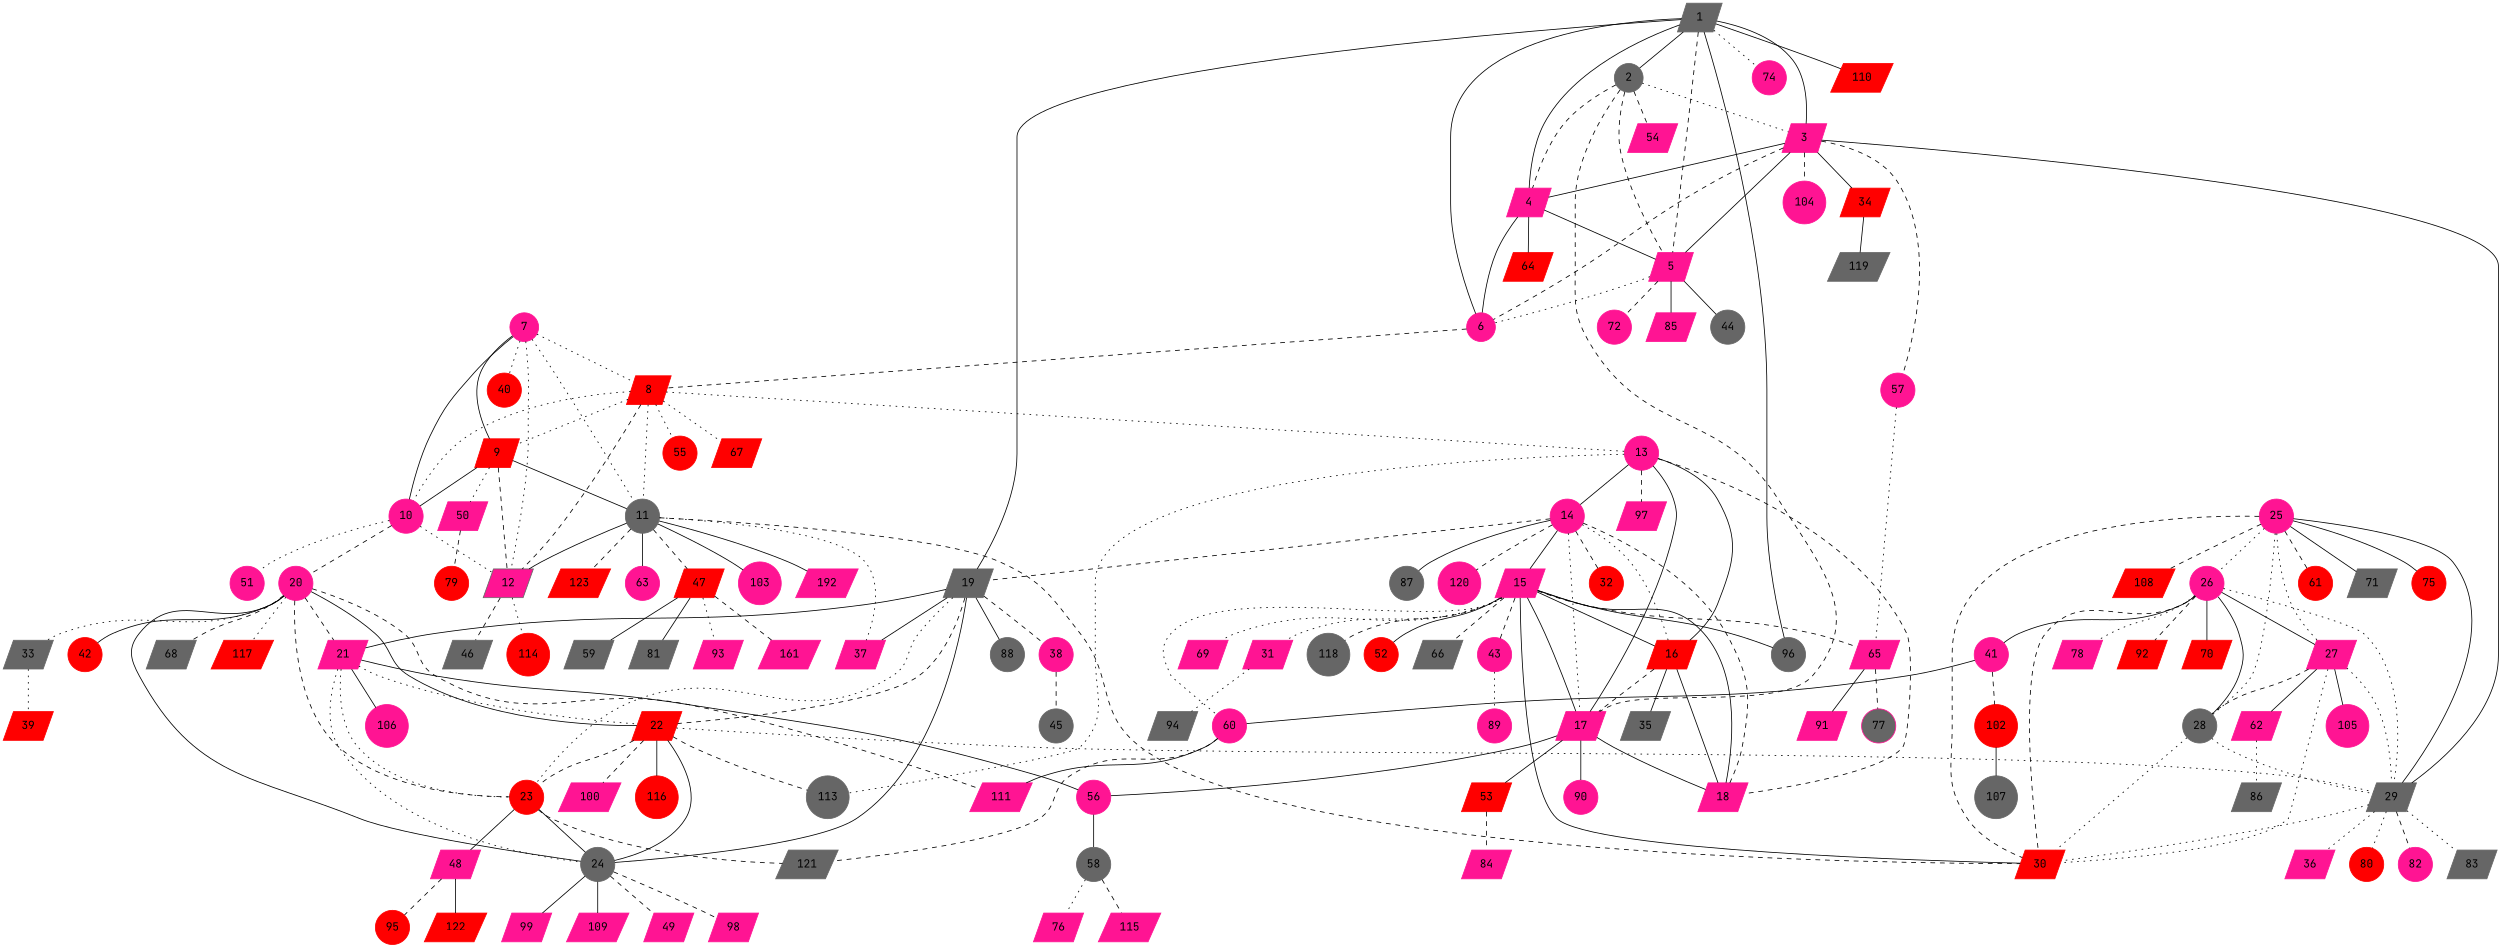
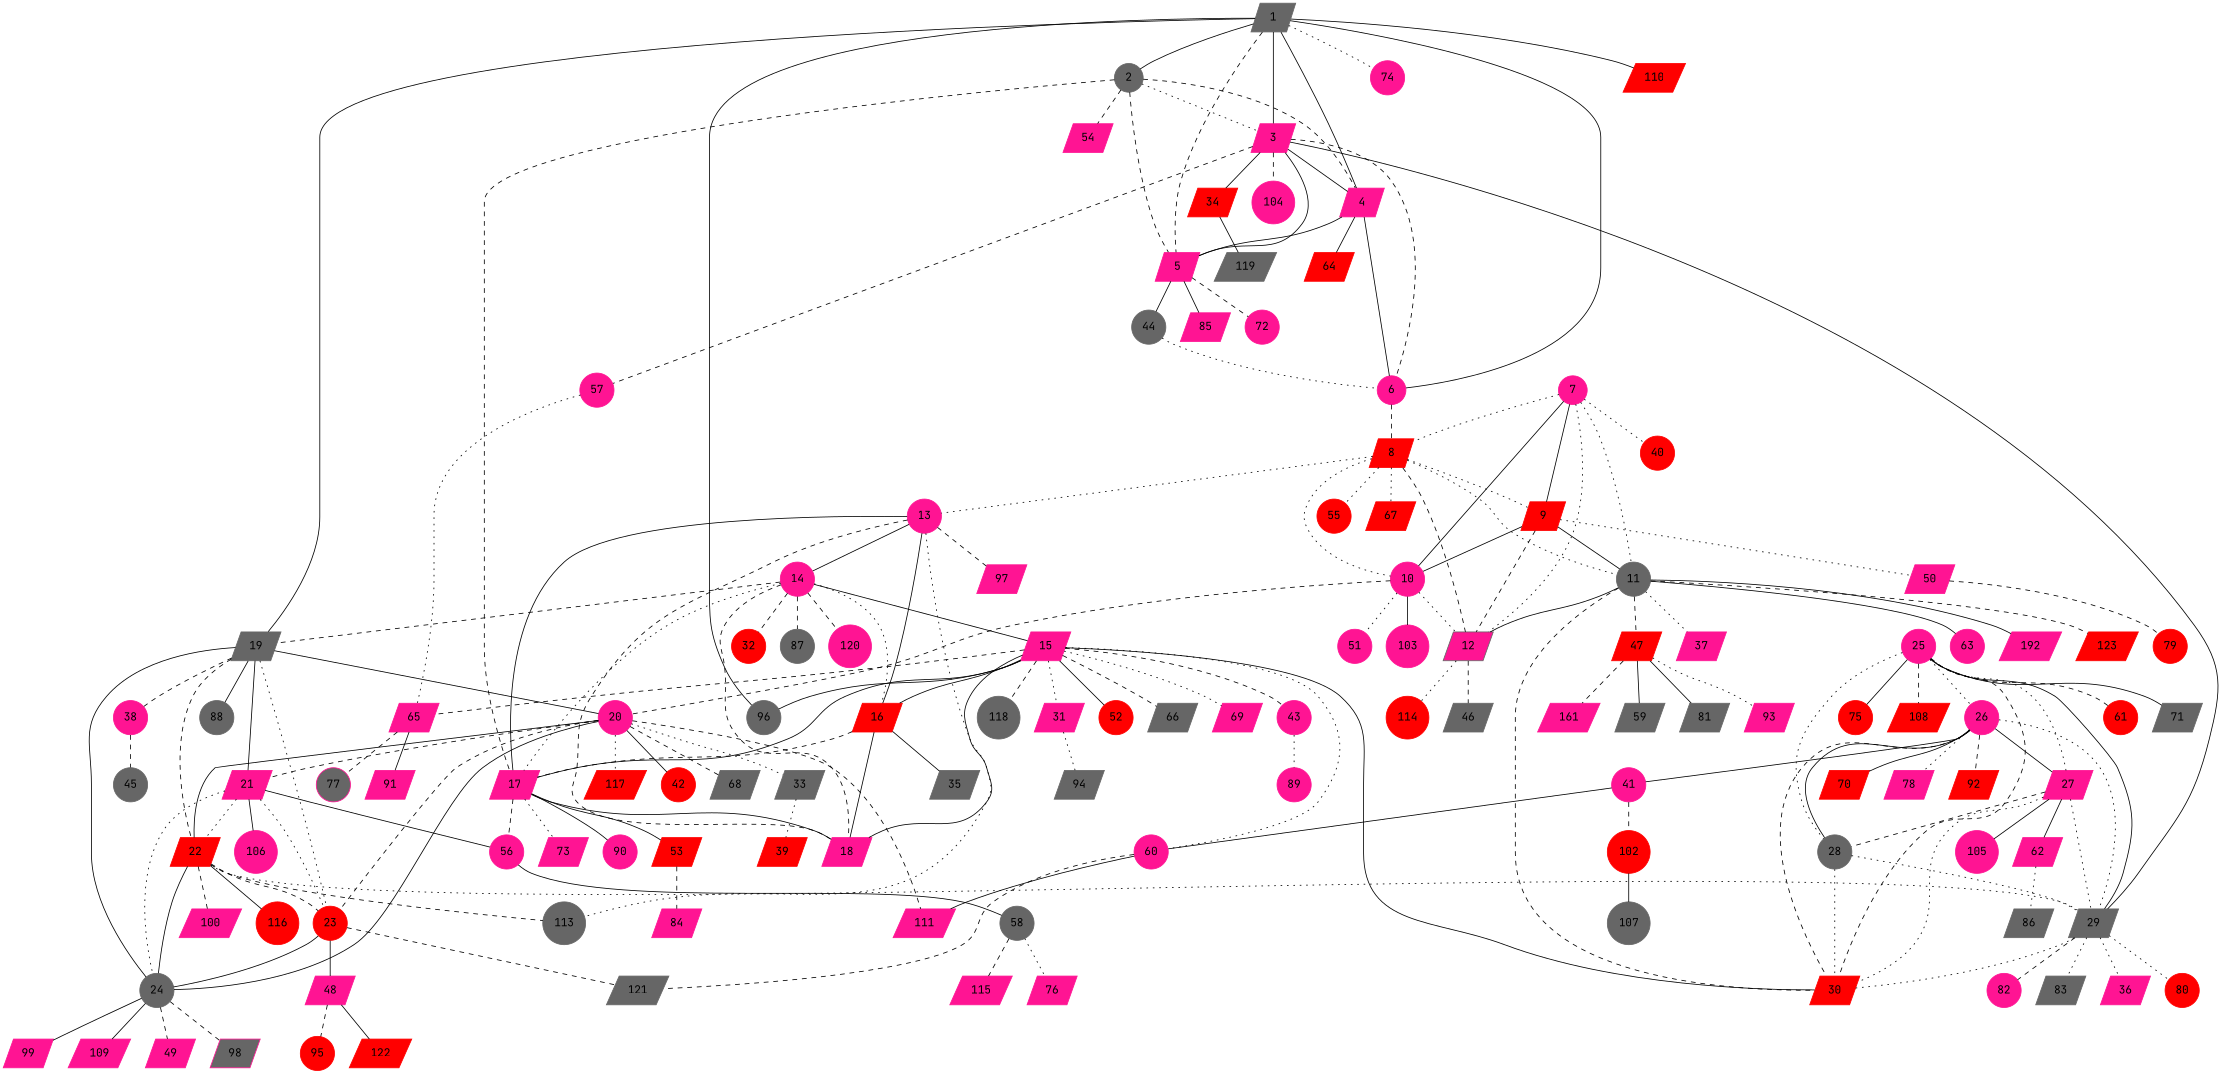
(1569, 303) -> (1267, 372)
(1482, 539) -> (797, 613)
(701, 545) -> (1407, 611)
(915, 619) -> (436, 682)
(1336, 777) -> (511, 817)
none -> (563, 852)
(733, 927) -> (235, 1053)
